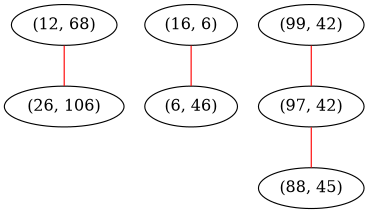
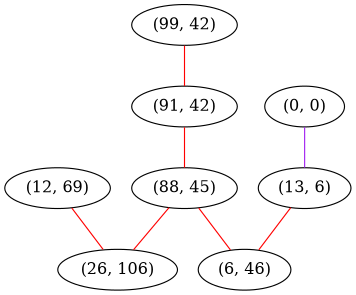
(64, 25) -> (58, 188)
(191, 25) -> (305, 188)
none -> (305, 107)
(311, 107) -> (185, 107)
none -> (151, 229)
none -> (215, 229)
